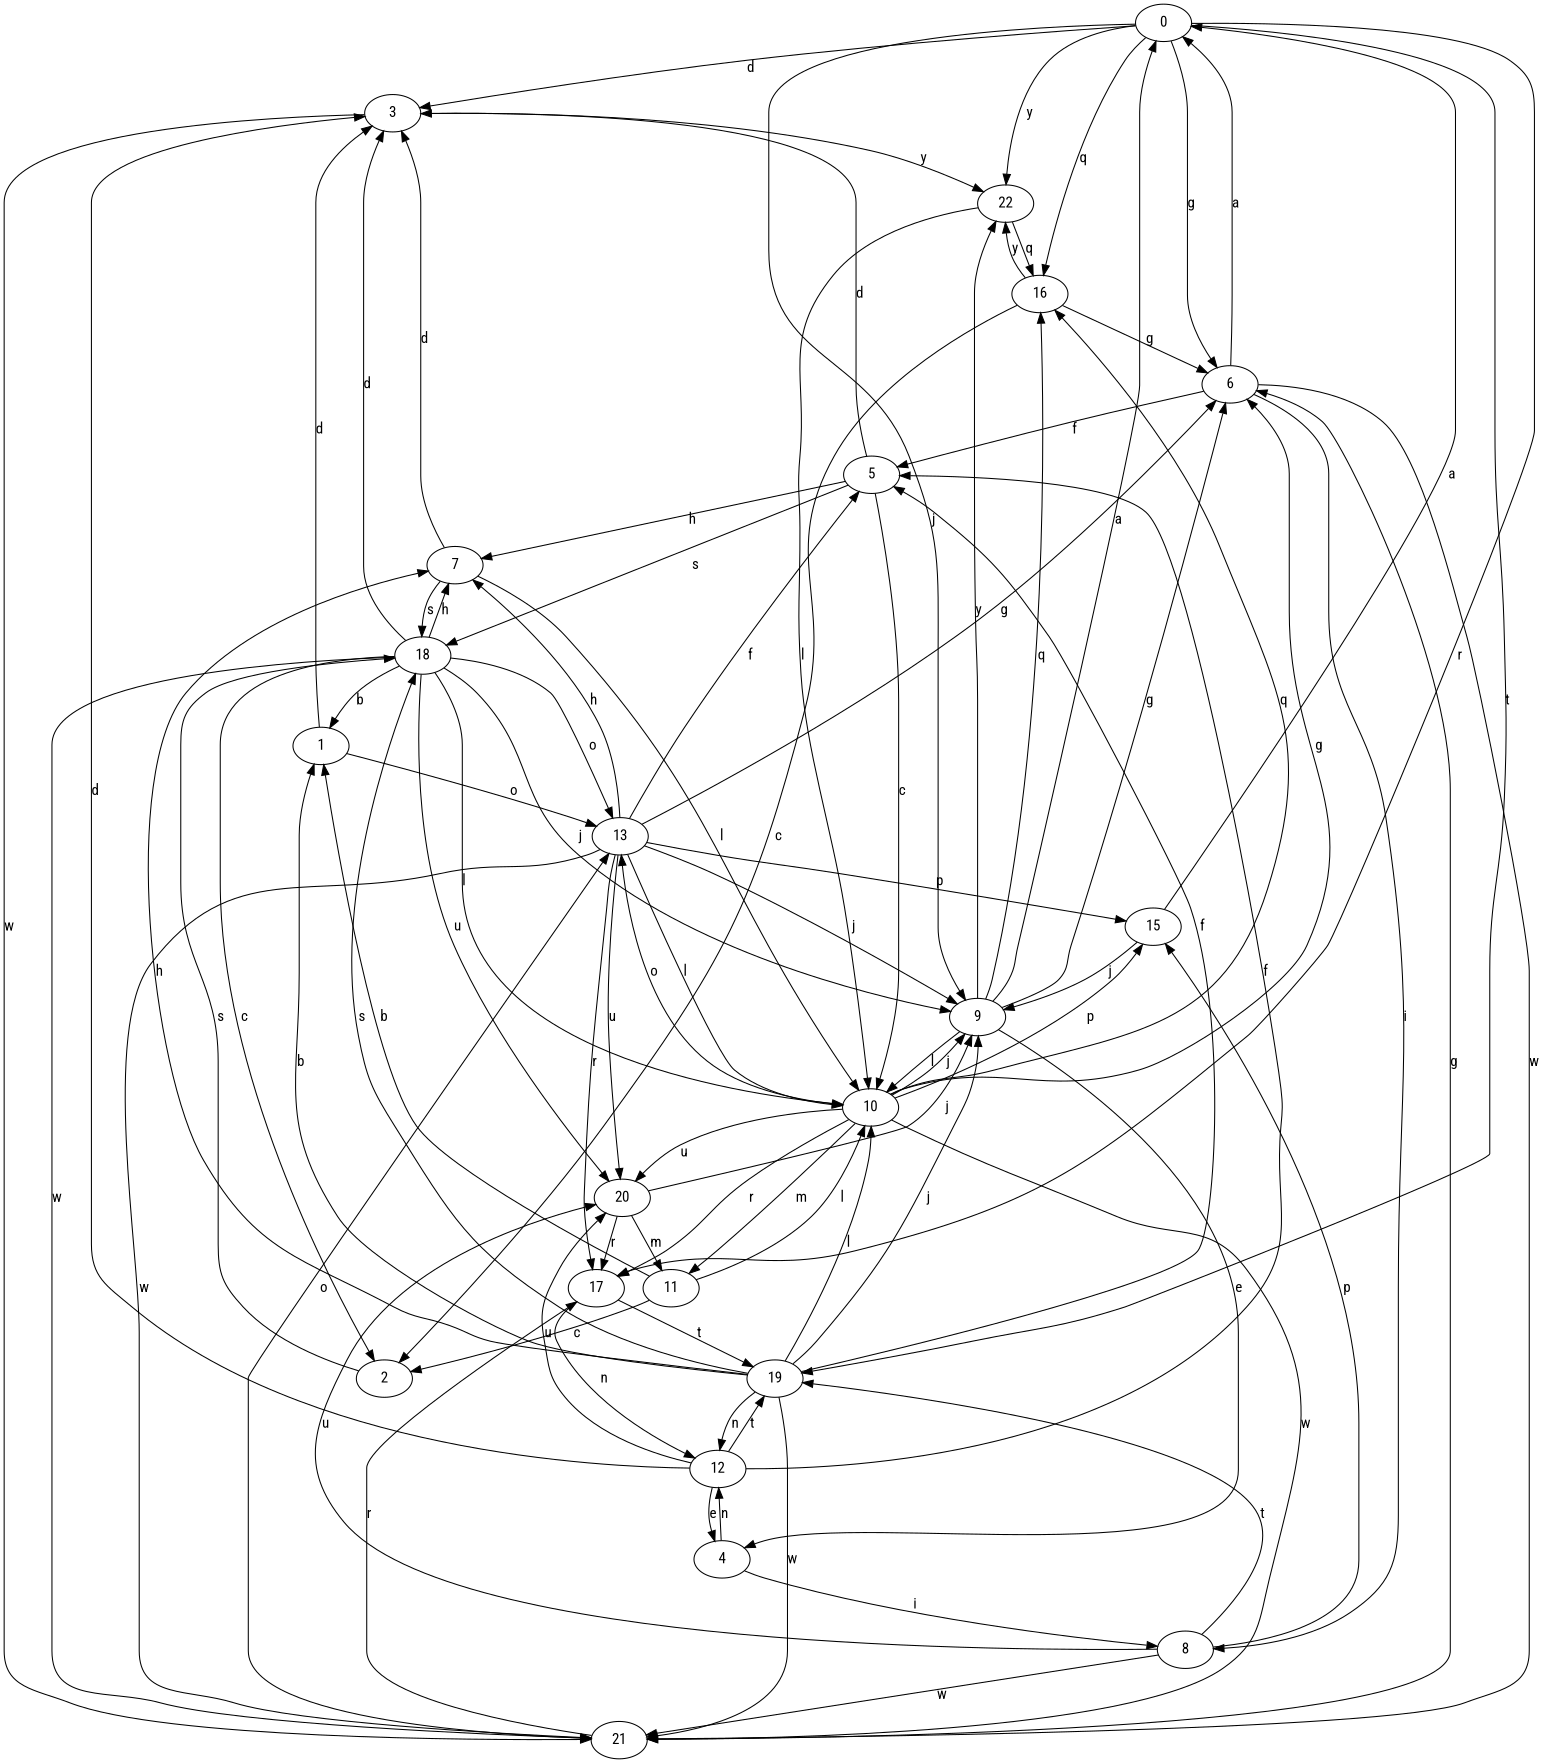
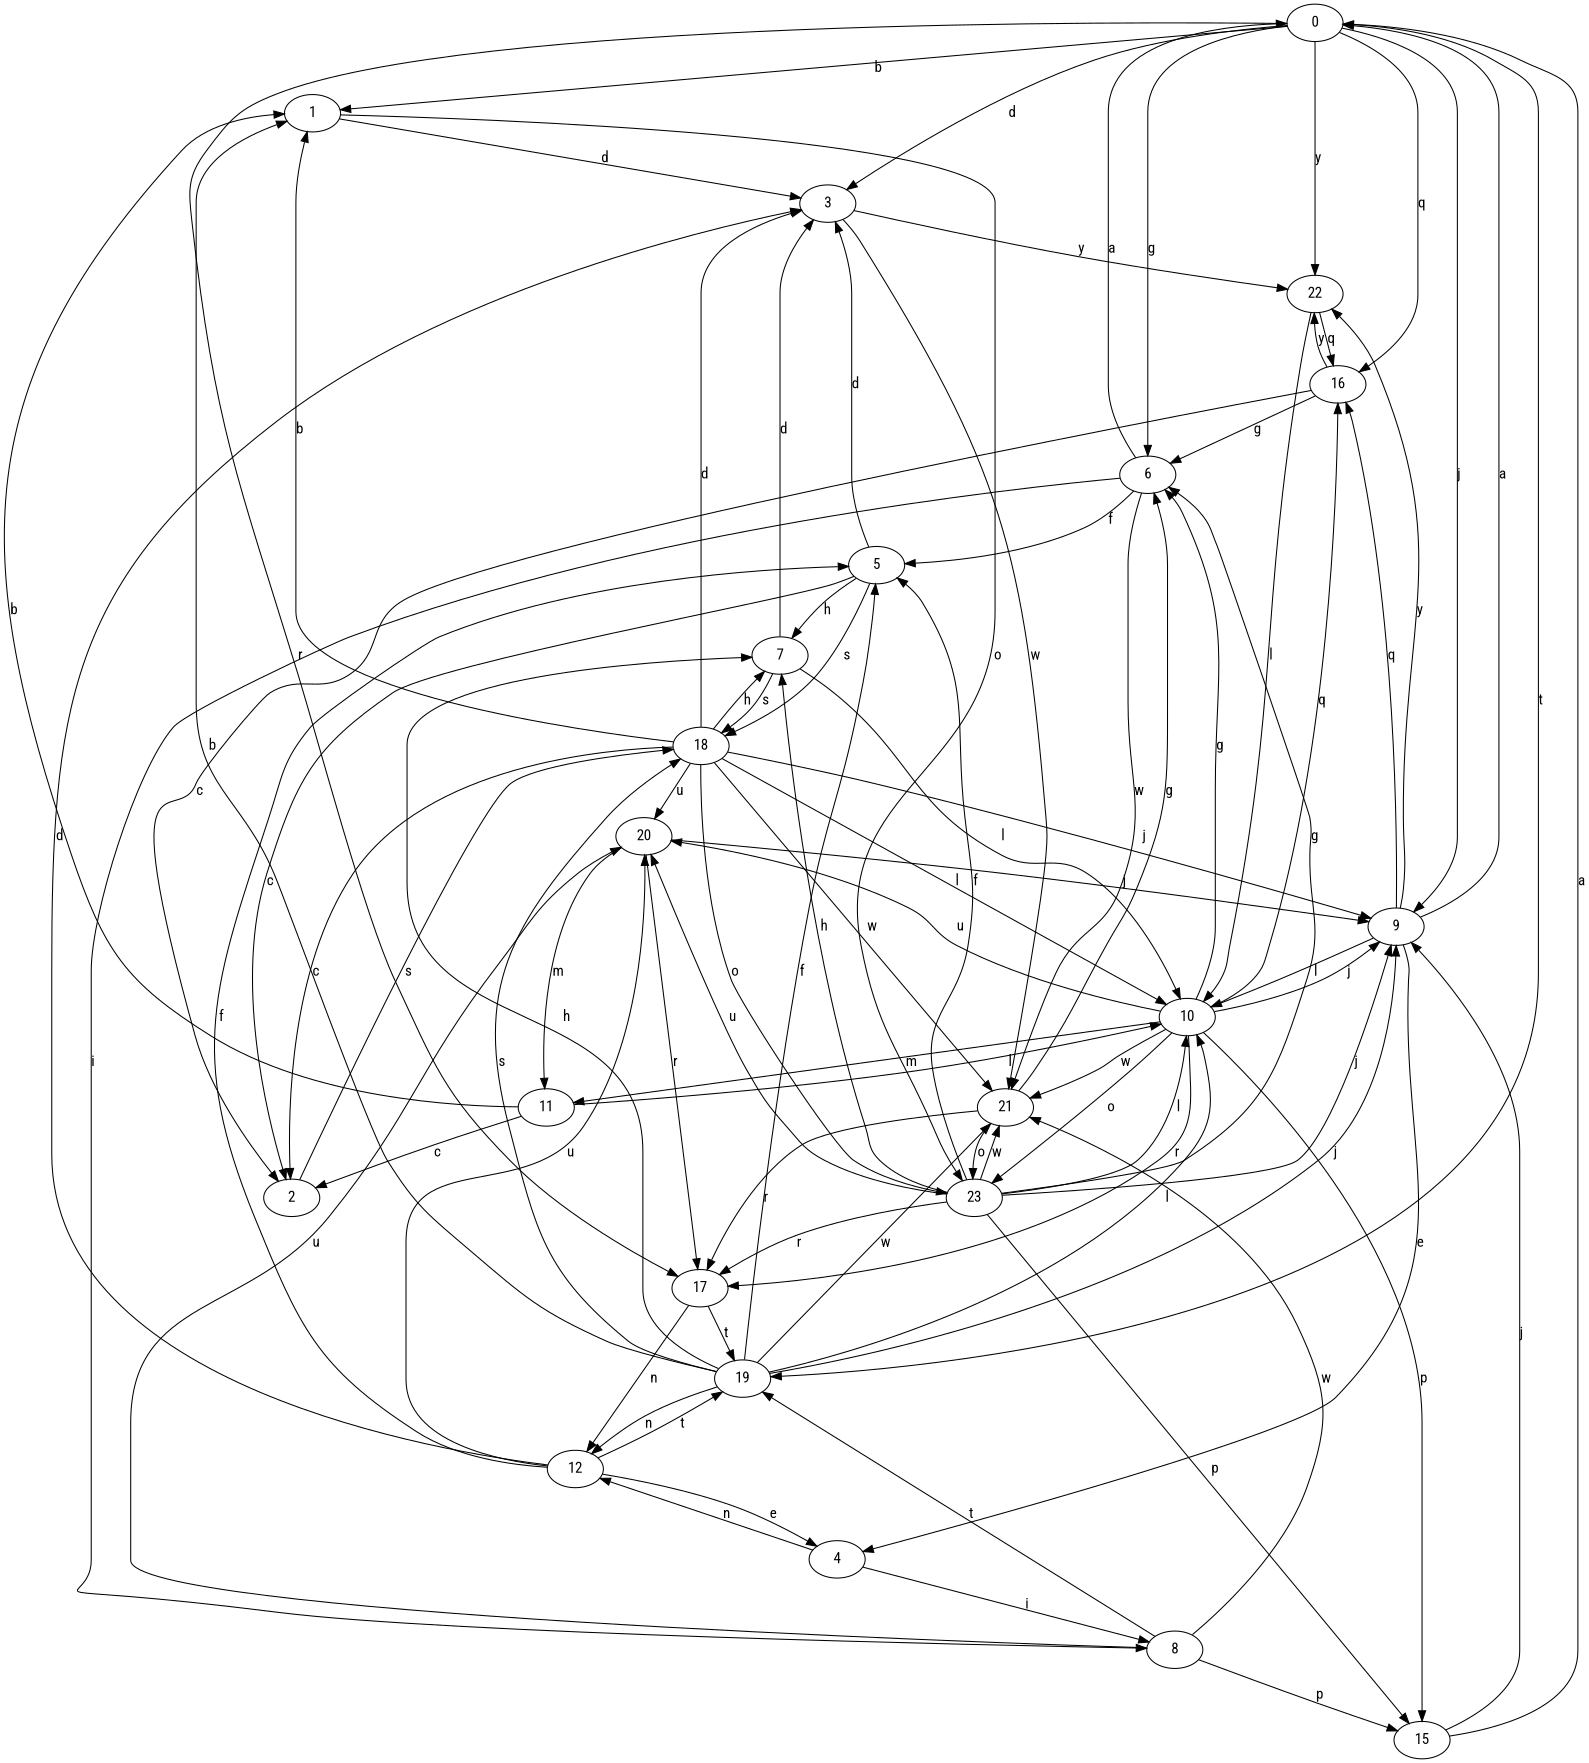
none -> (819, 68)
(1137, 729) -> none
(899, 786) -> (372, 708)
(620, 836) -> (974, 1198)
